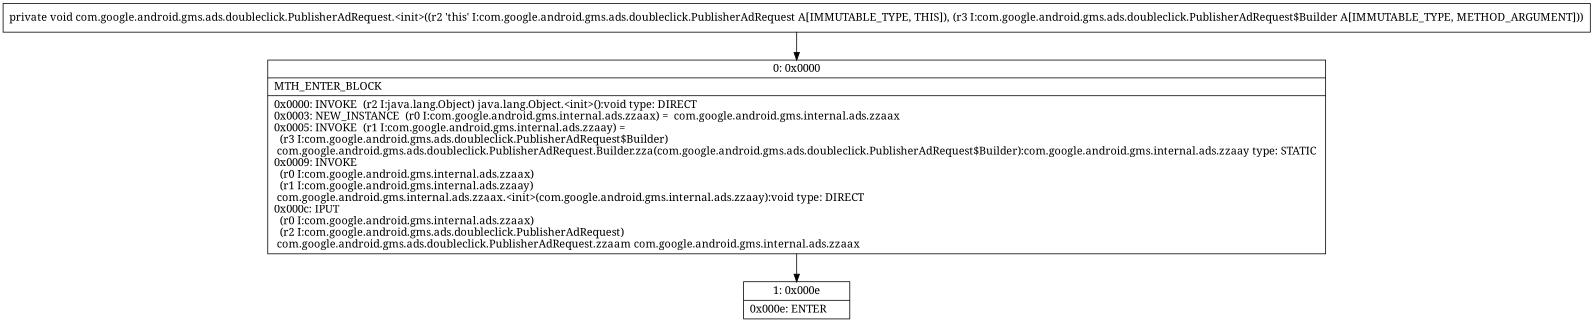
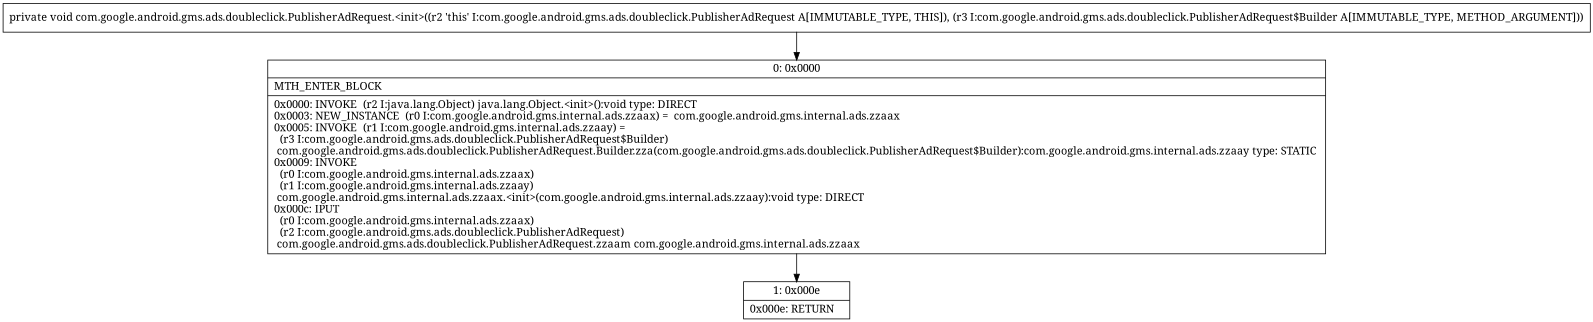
(793, 309) -> (797, 309)
